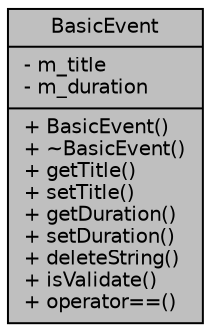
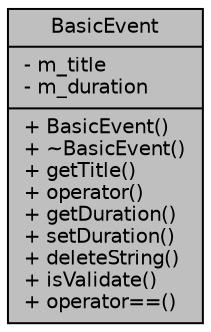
(80, 193) -> (85, 193)
